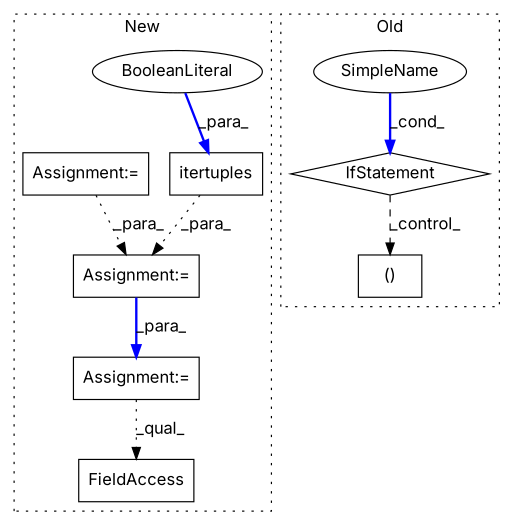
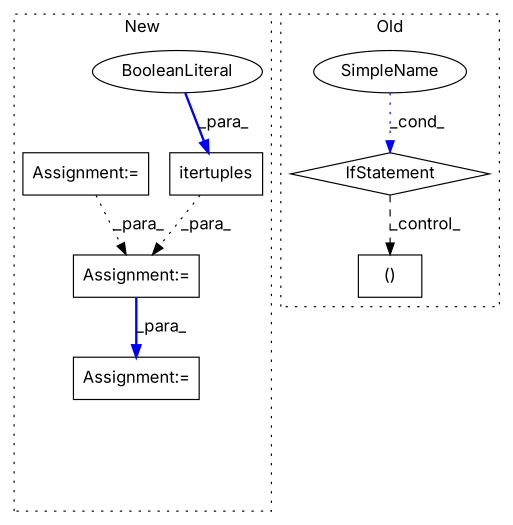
(390, 117) -> (390, 117)
(136, 481) -> none
